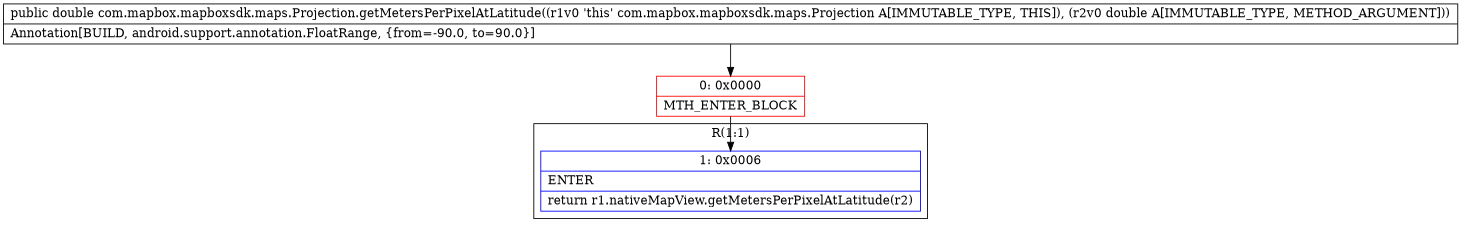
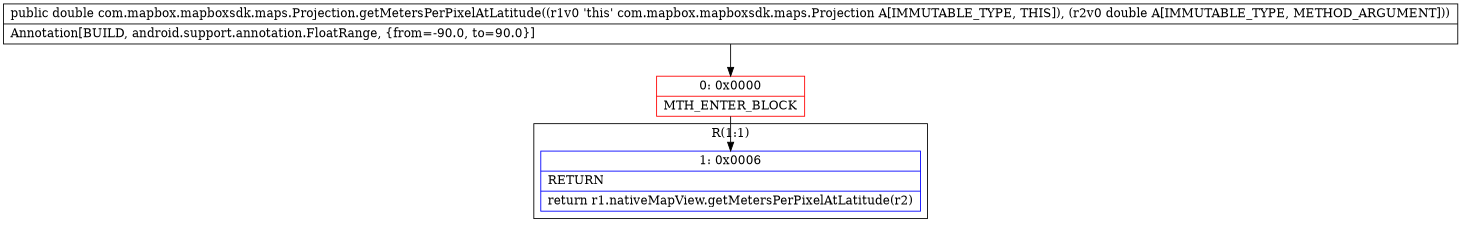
(571, 181) -> (576, 181)
